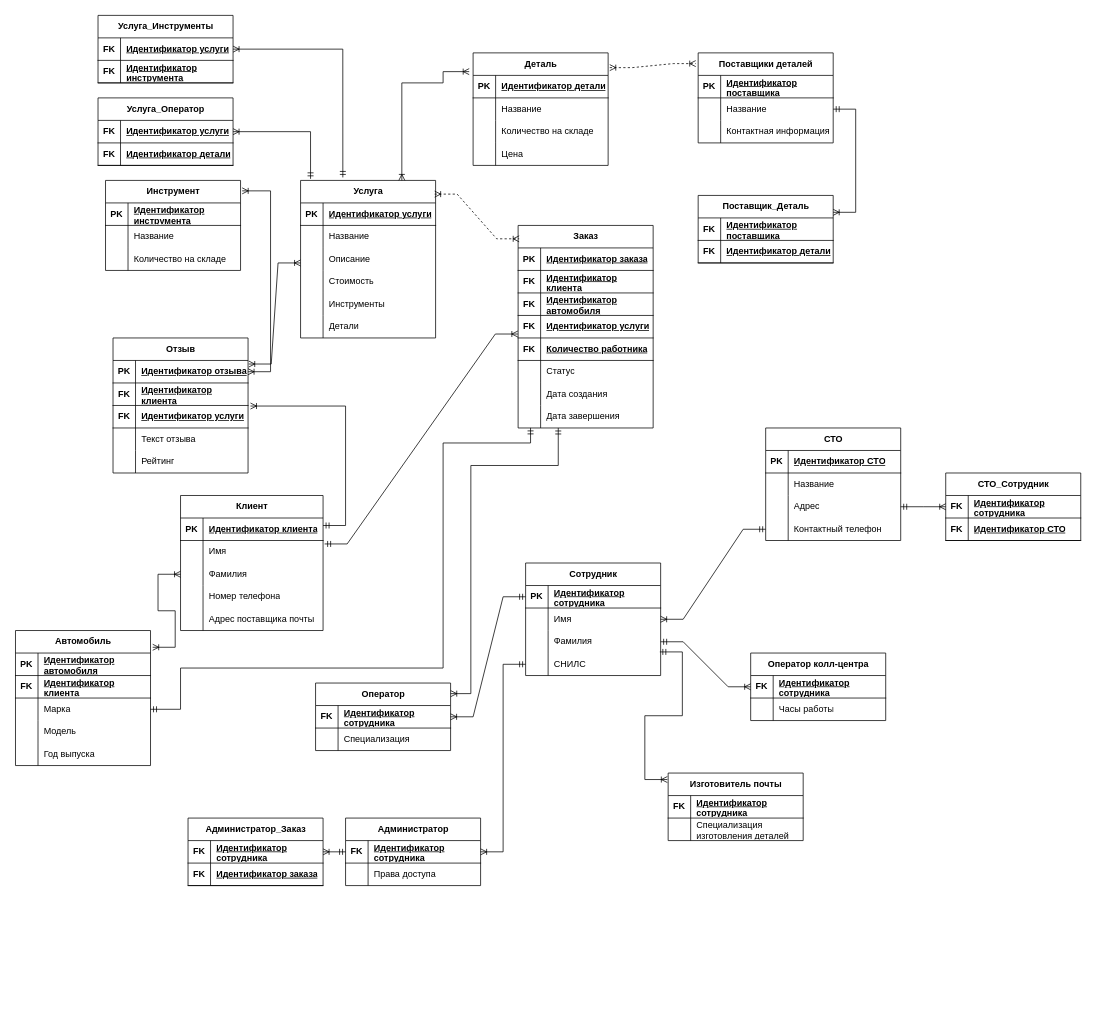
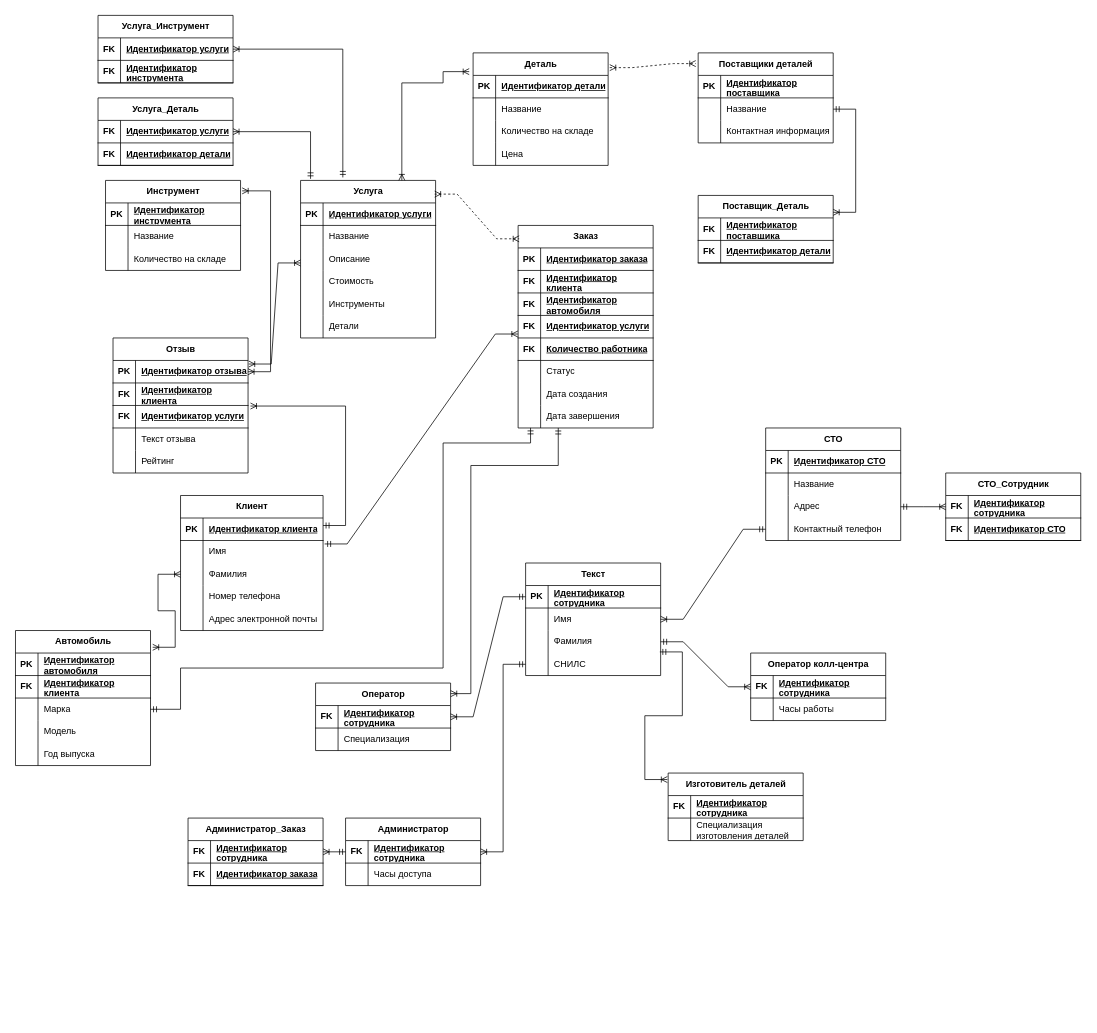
(166, 27) -> (166, 27)
(166, 109) -> (166, 109)
(593, 574) -> (593, 574)
(262, 619) -> (264, 619)
(736, 784) -> (736, 784)
(405, 874) -> (403, 874)
